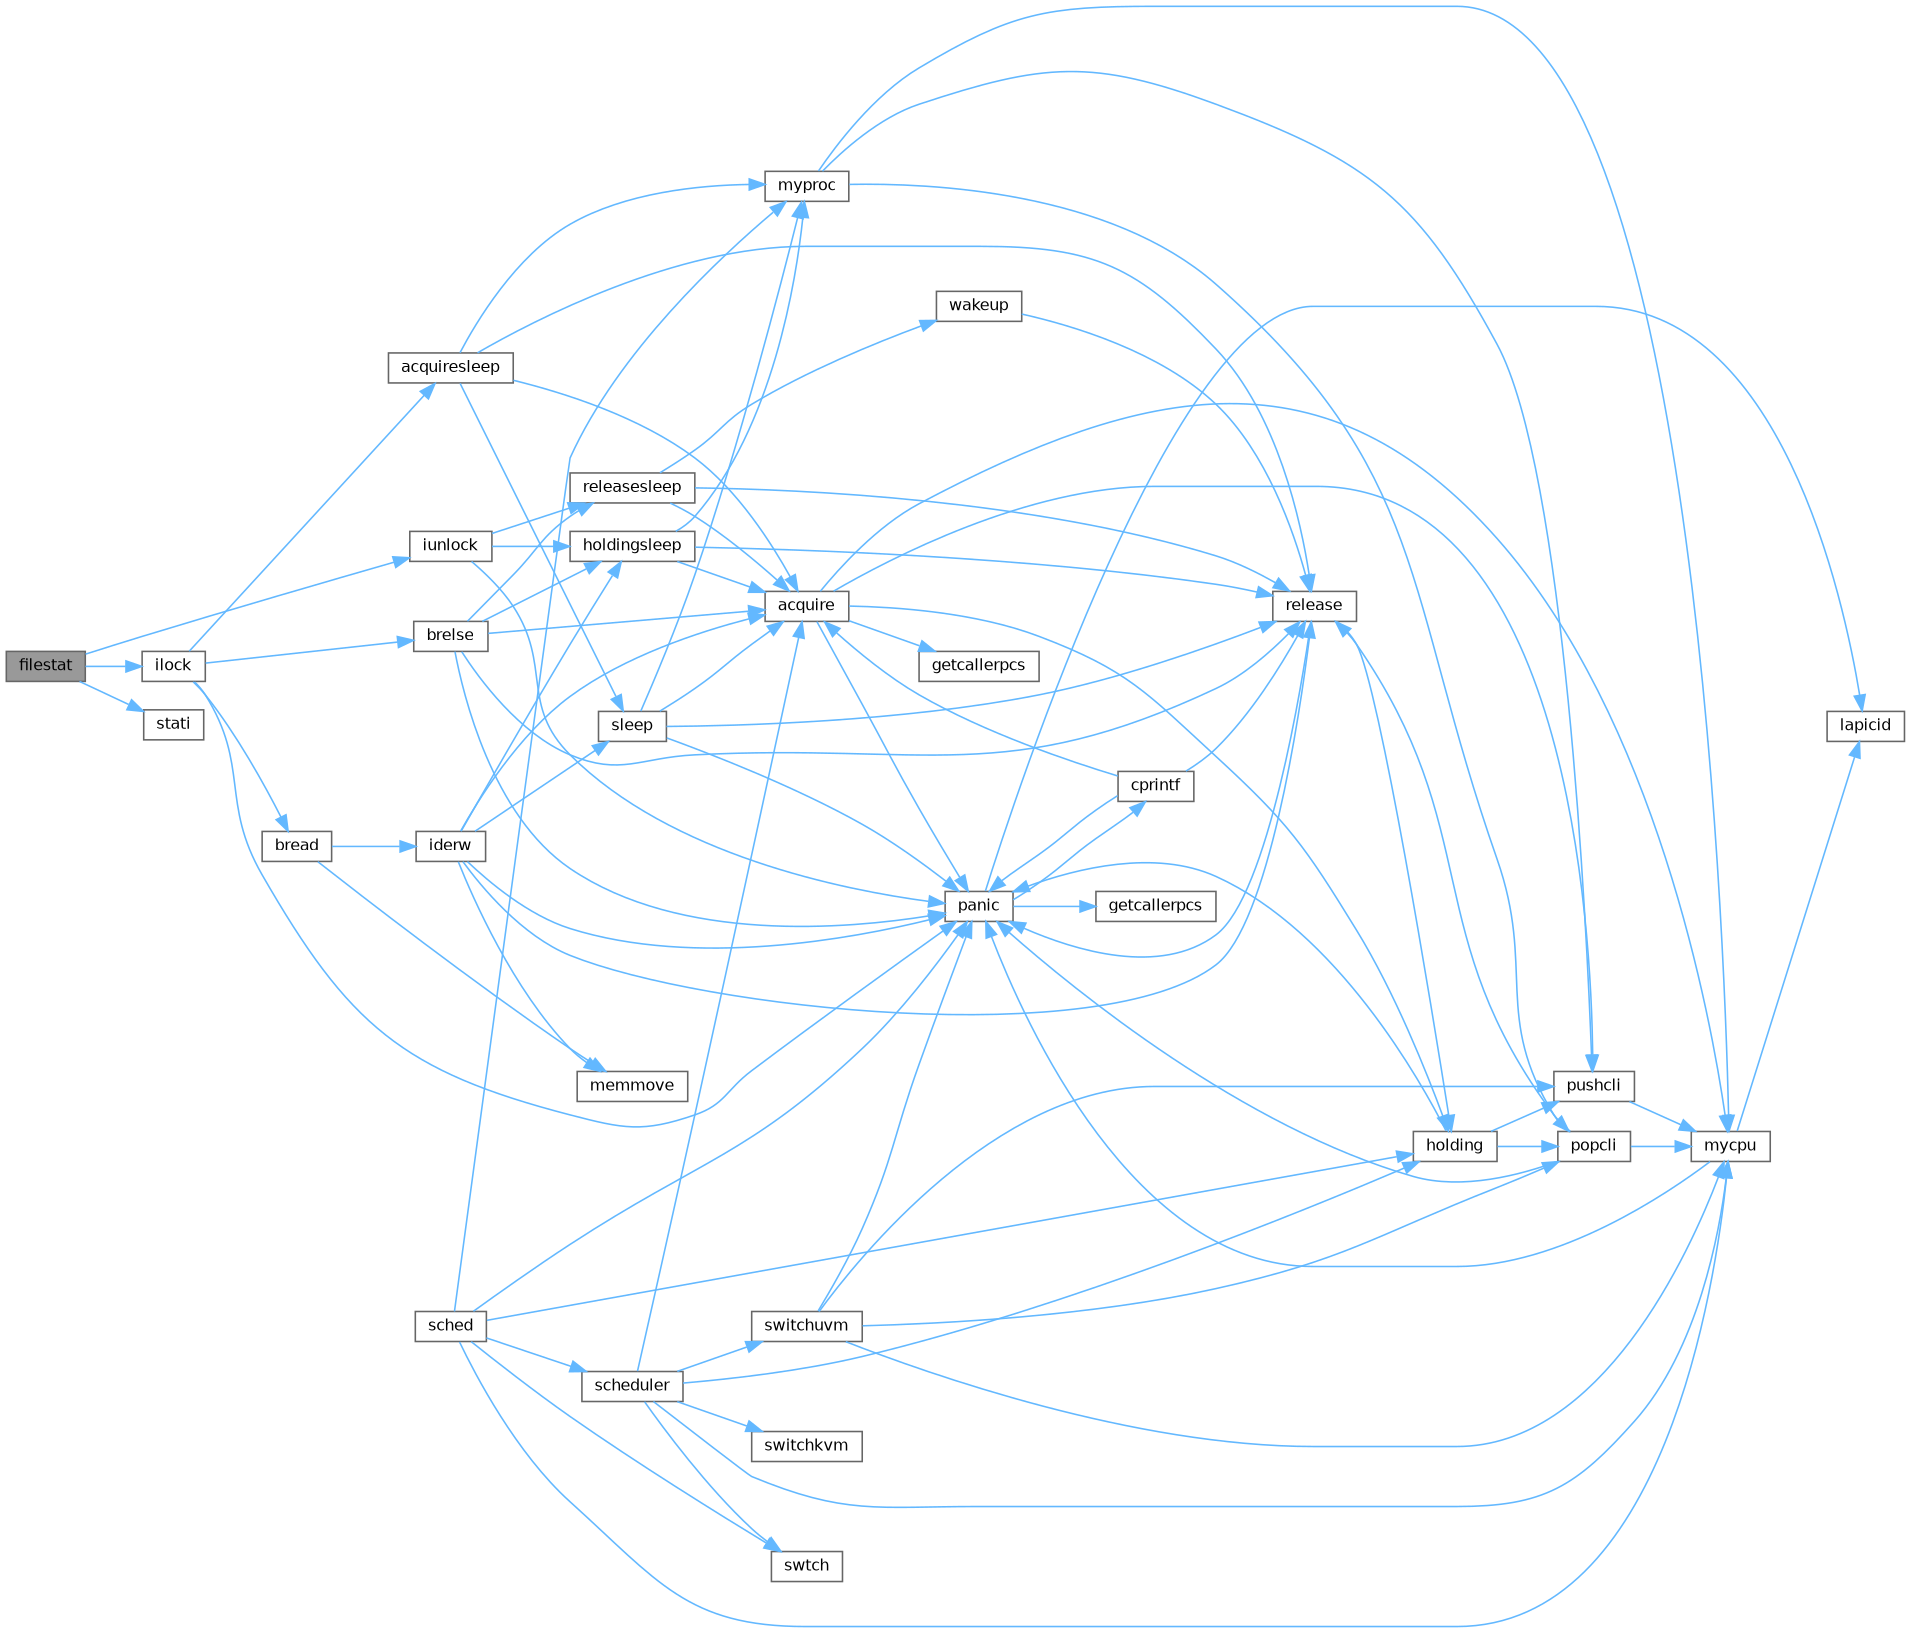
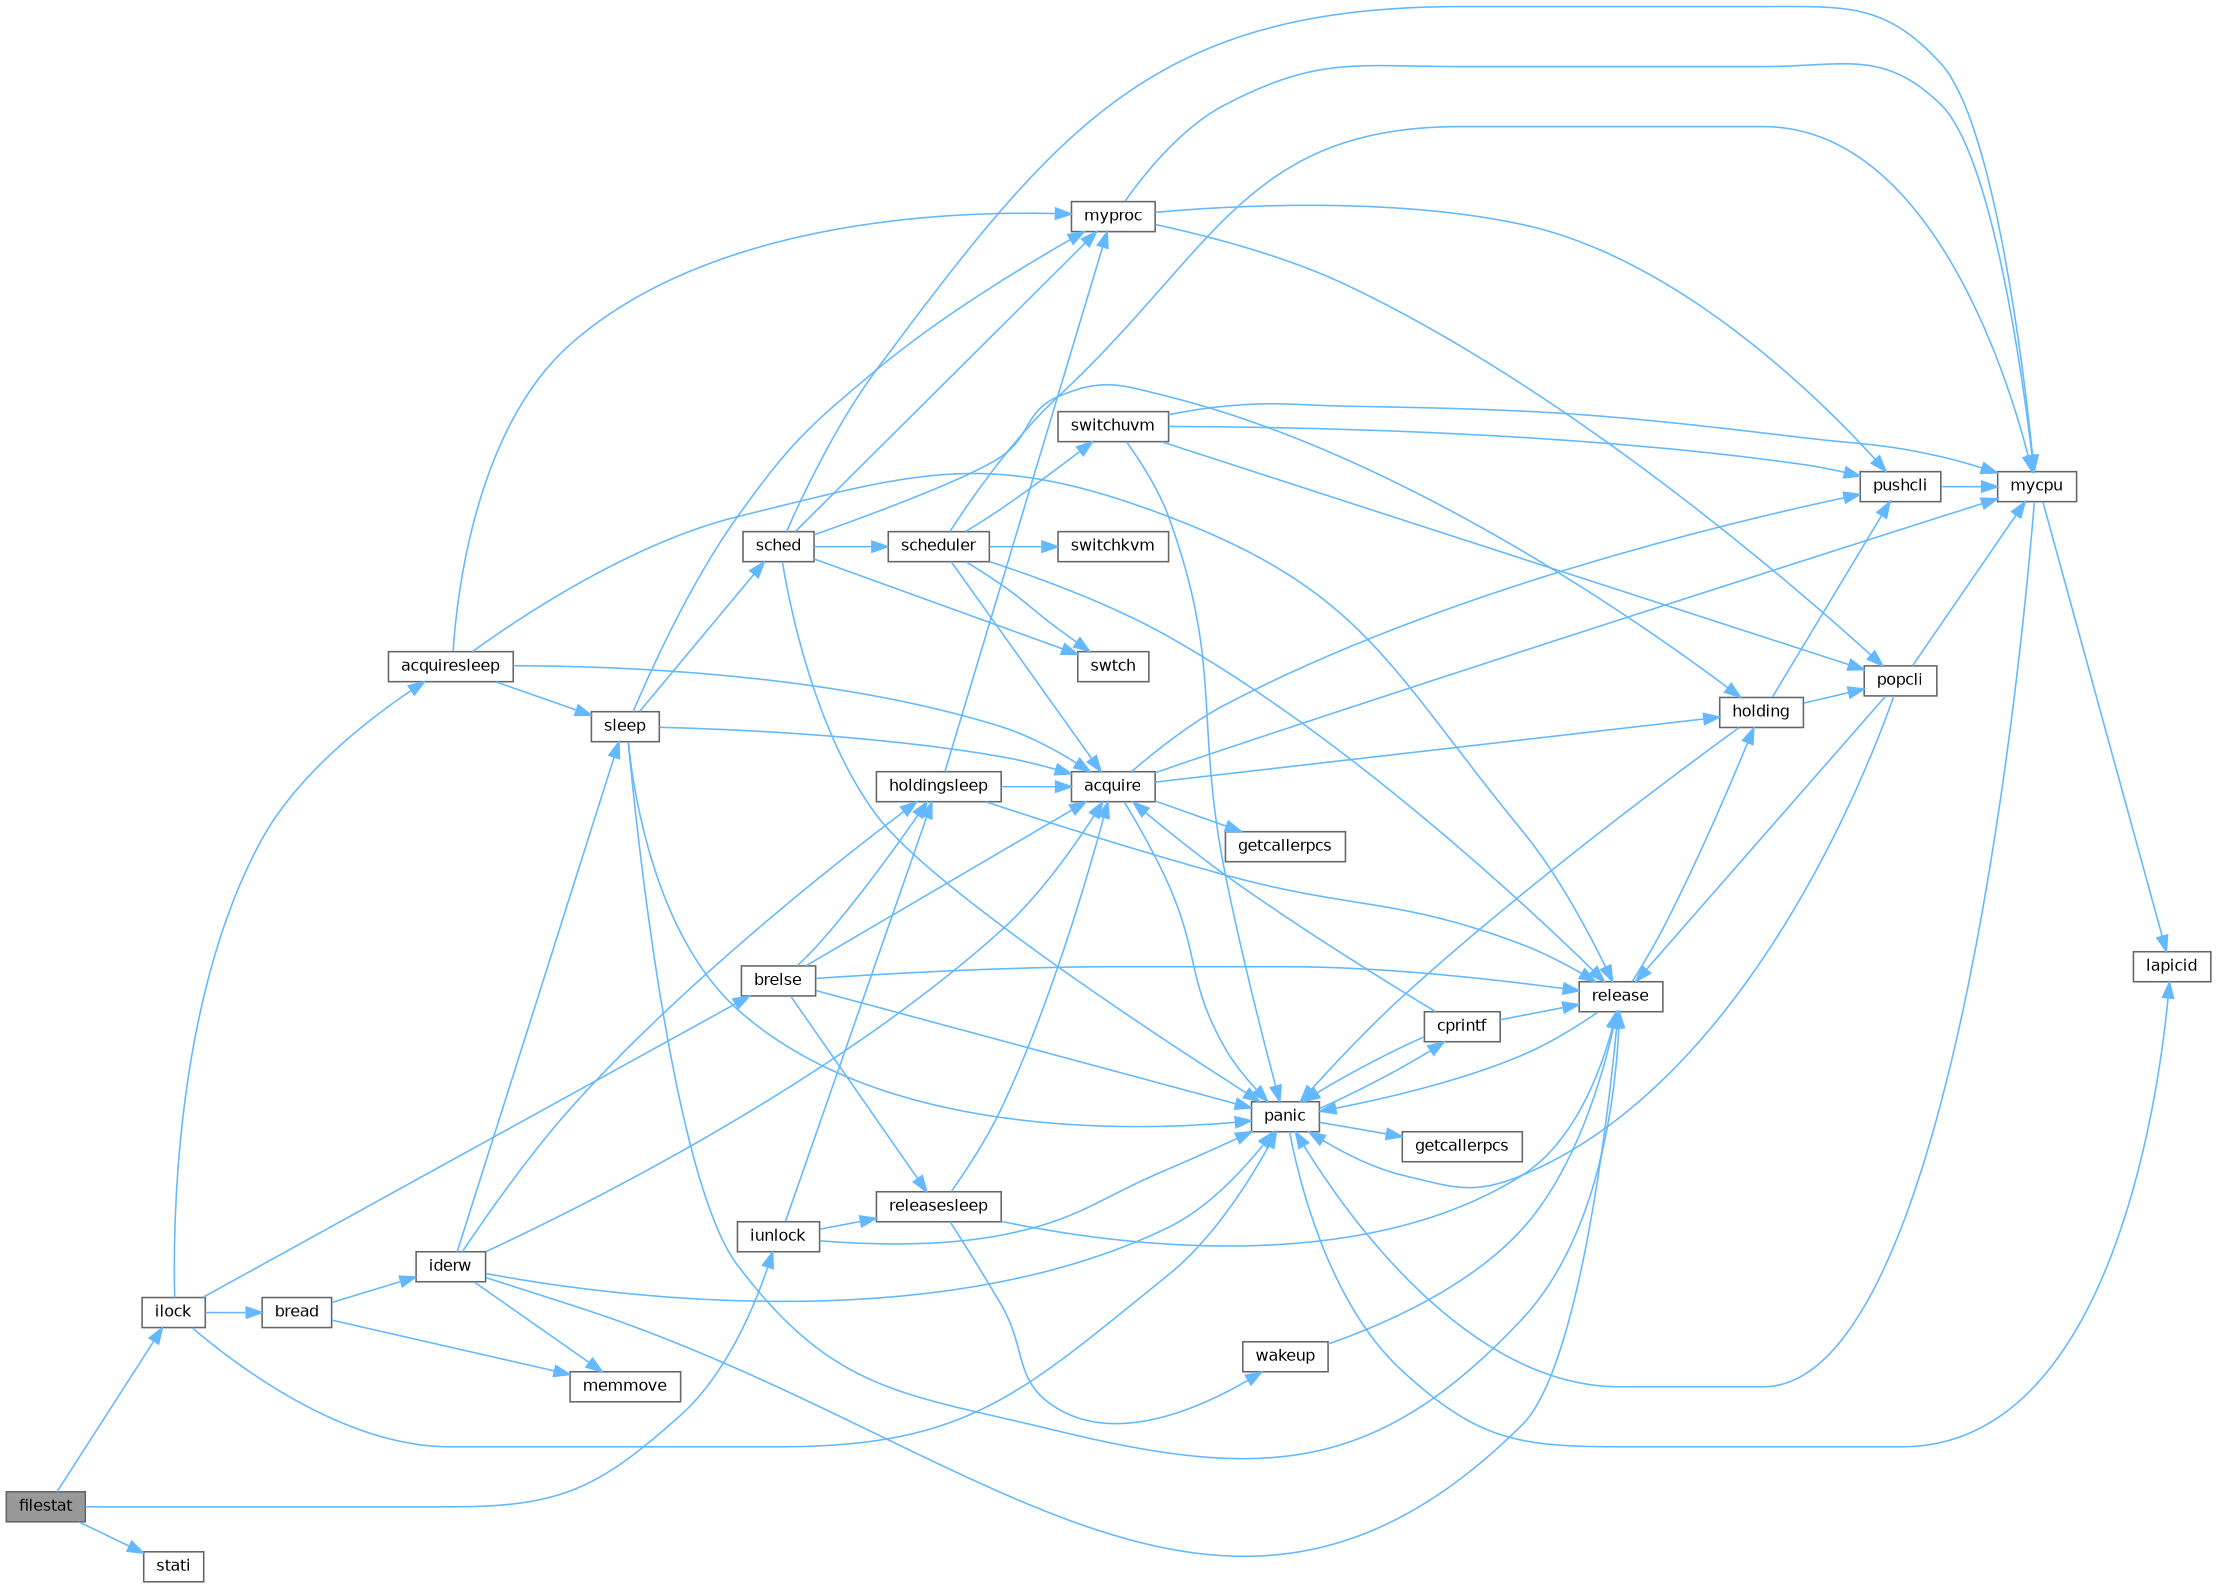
none -> (697, 643)
(1051, 1302) -> (1313, 732)
